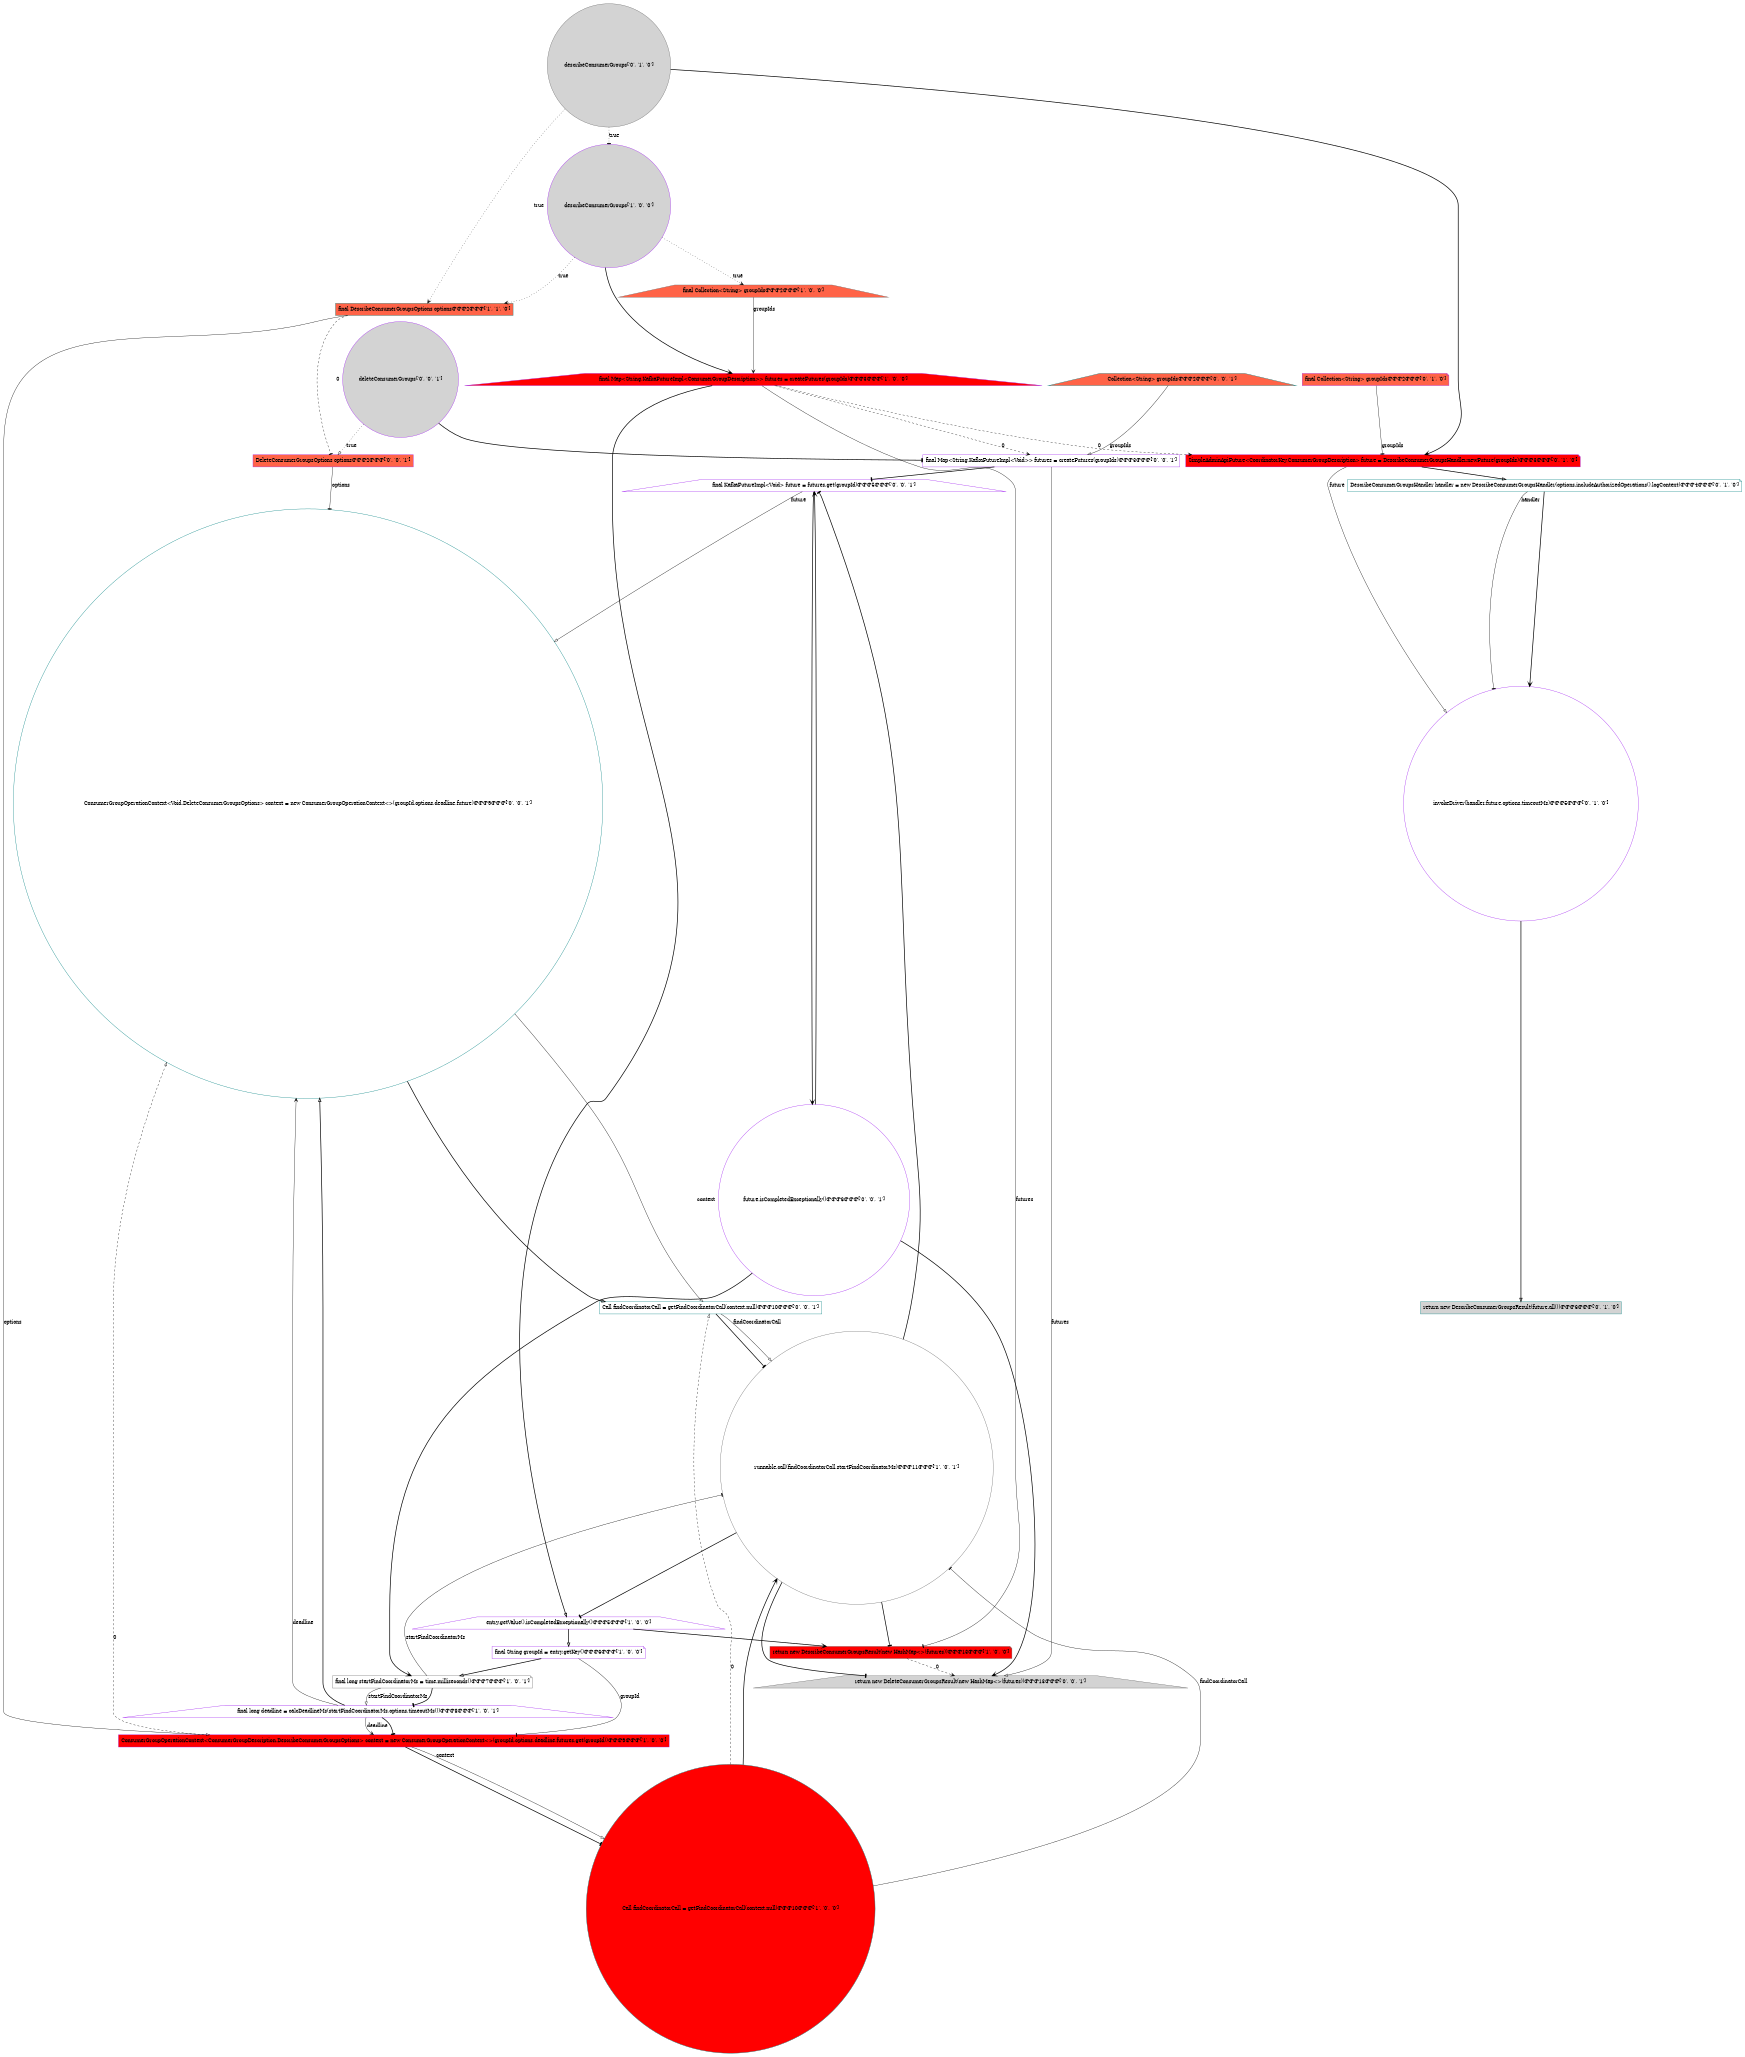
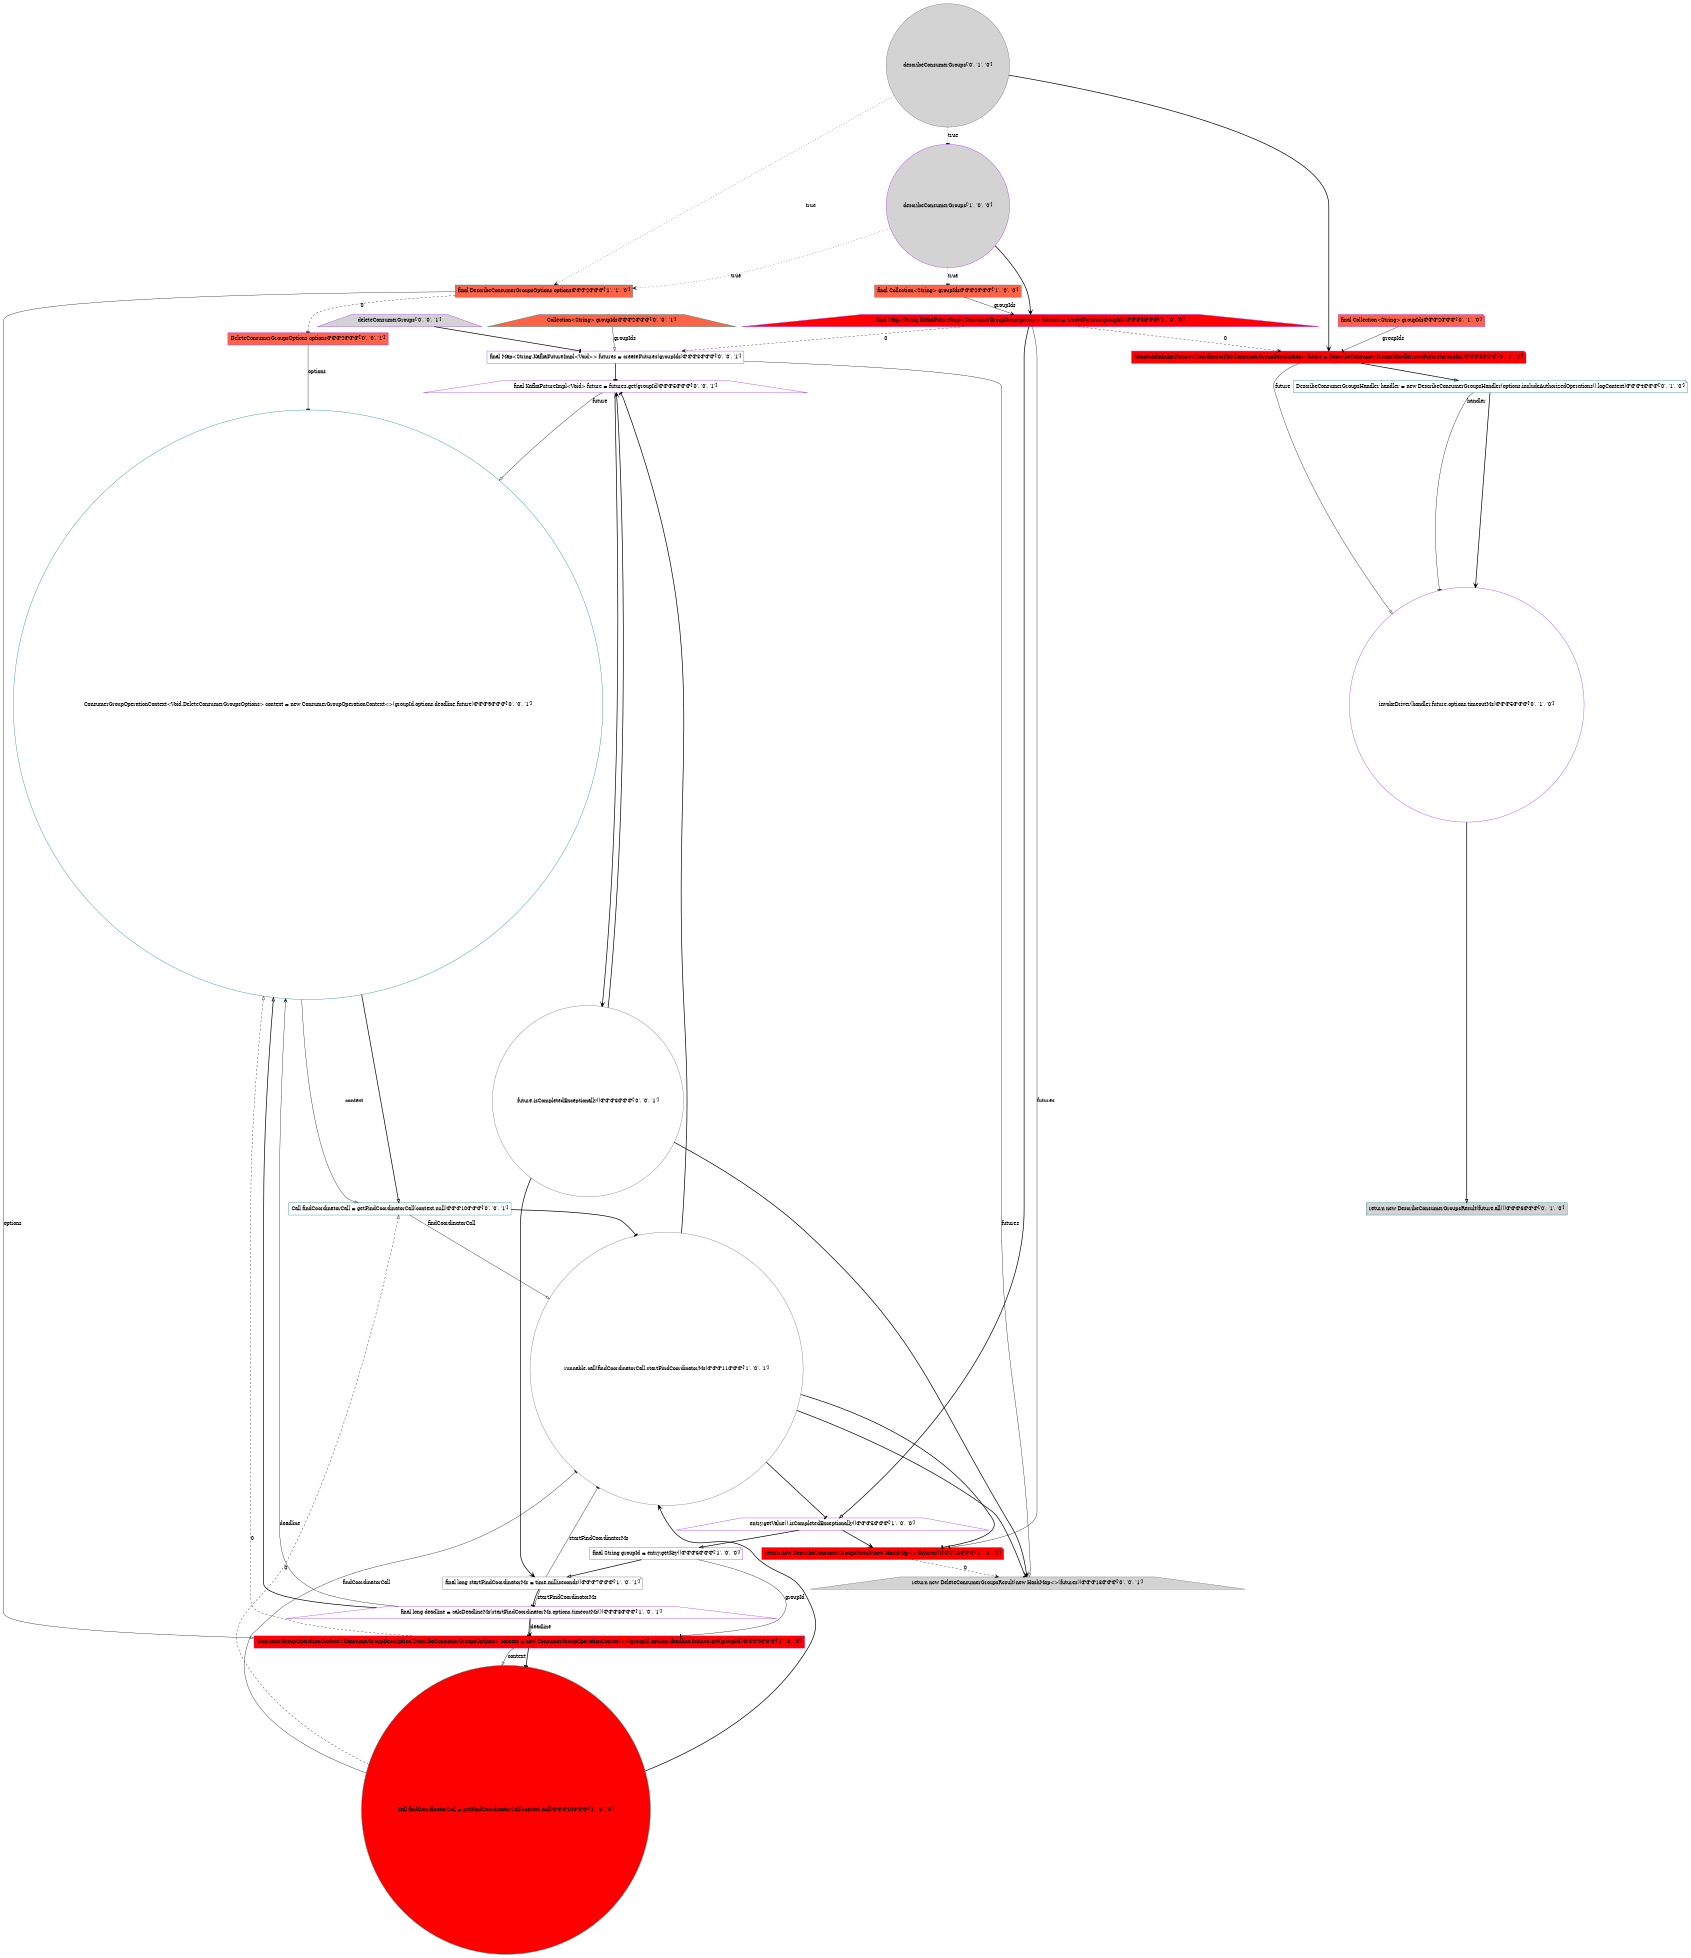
(701, 260) -> (948, 275)
(753, 291) -> (948, 291)
(401, 380) -> (400, 321)
(352, 438) -> none
(814, 1200) -> (588, 1101)
